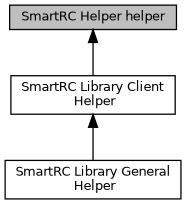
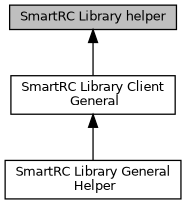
(93, 17) -> (93, 17)
(93, 95) -> (93, 95)
